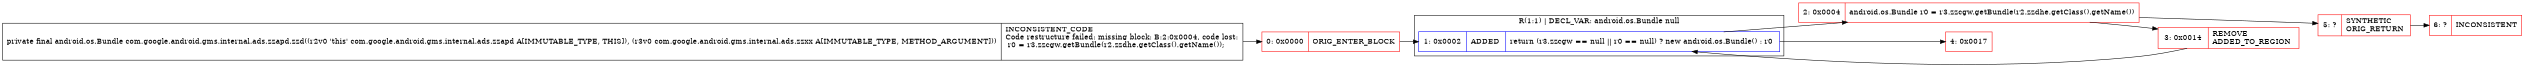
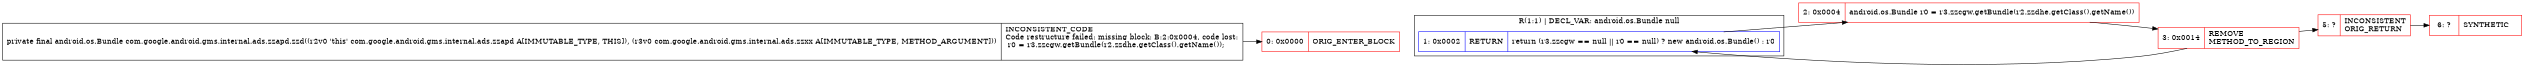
(2226, 20) -> (2306, 31)
(2369, 21) -> (2375, 21)
(2487, 25) -> (2486, 25)
(1485, 41) -> (1486, 41)
(1407, 42) -> none
(1969, 42) -> none
(2252, 42) -> (2252, 42)
